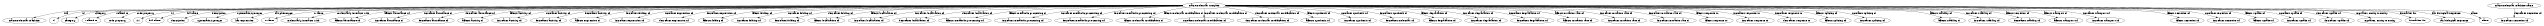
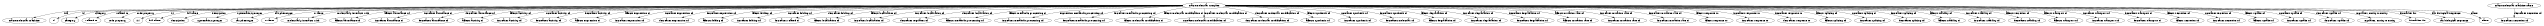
(638, 13) -> (638, 13)
(1081, 13) -> (1081, 13)
(245, 20) -> (245, 20)
(787, 20) -> (787, 20)
(914, 20) -> (914, 20)
none -> (1912, 20)
none -> (2148, 20)
